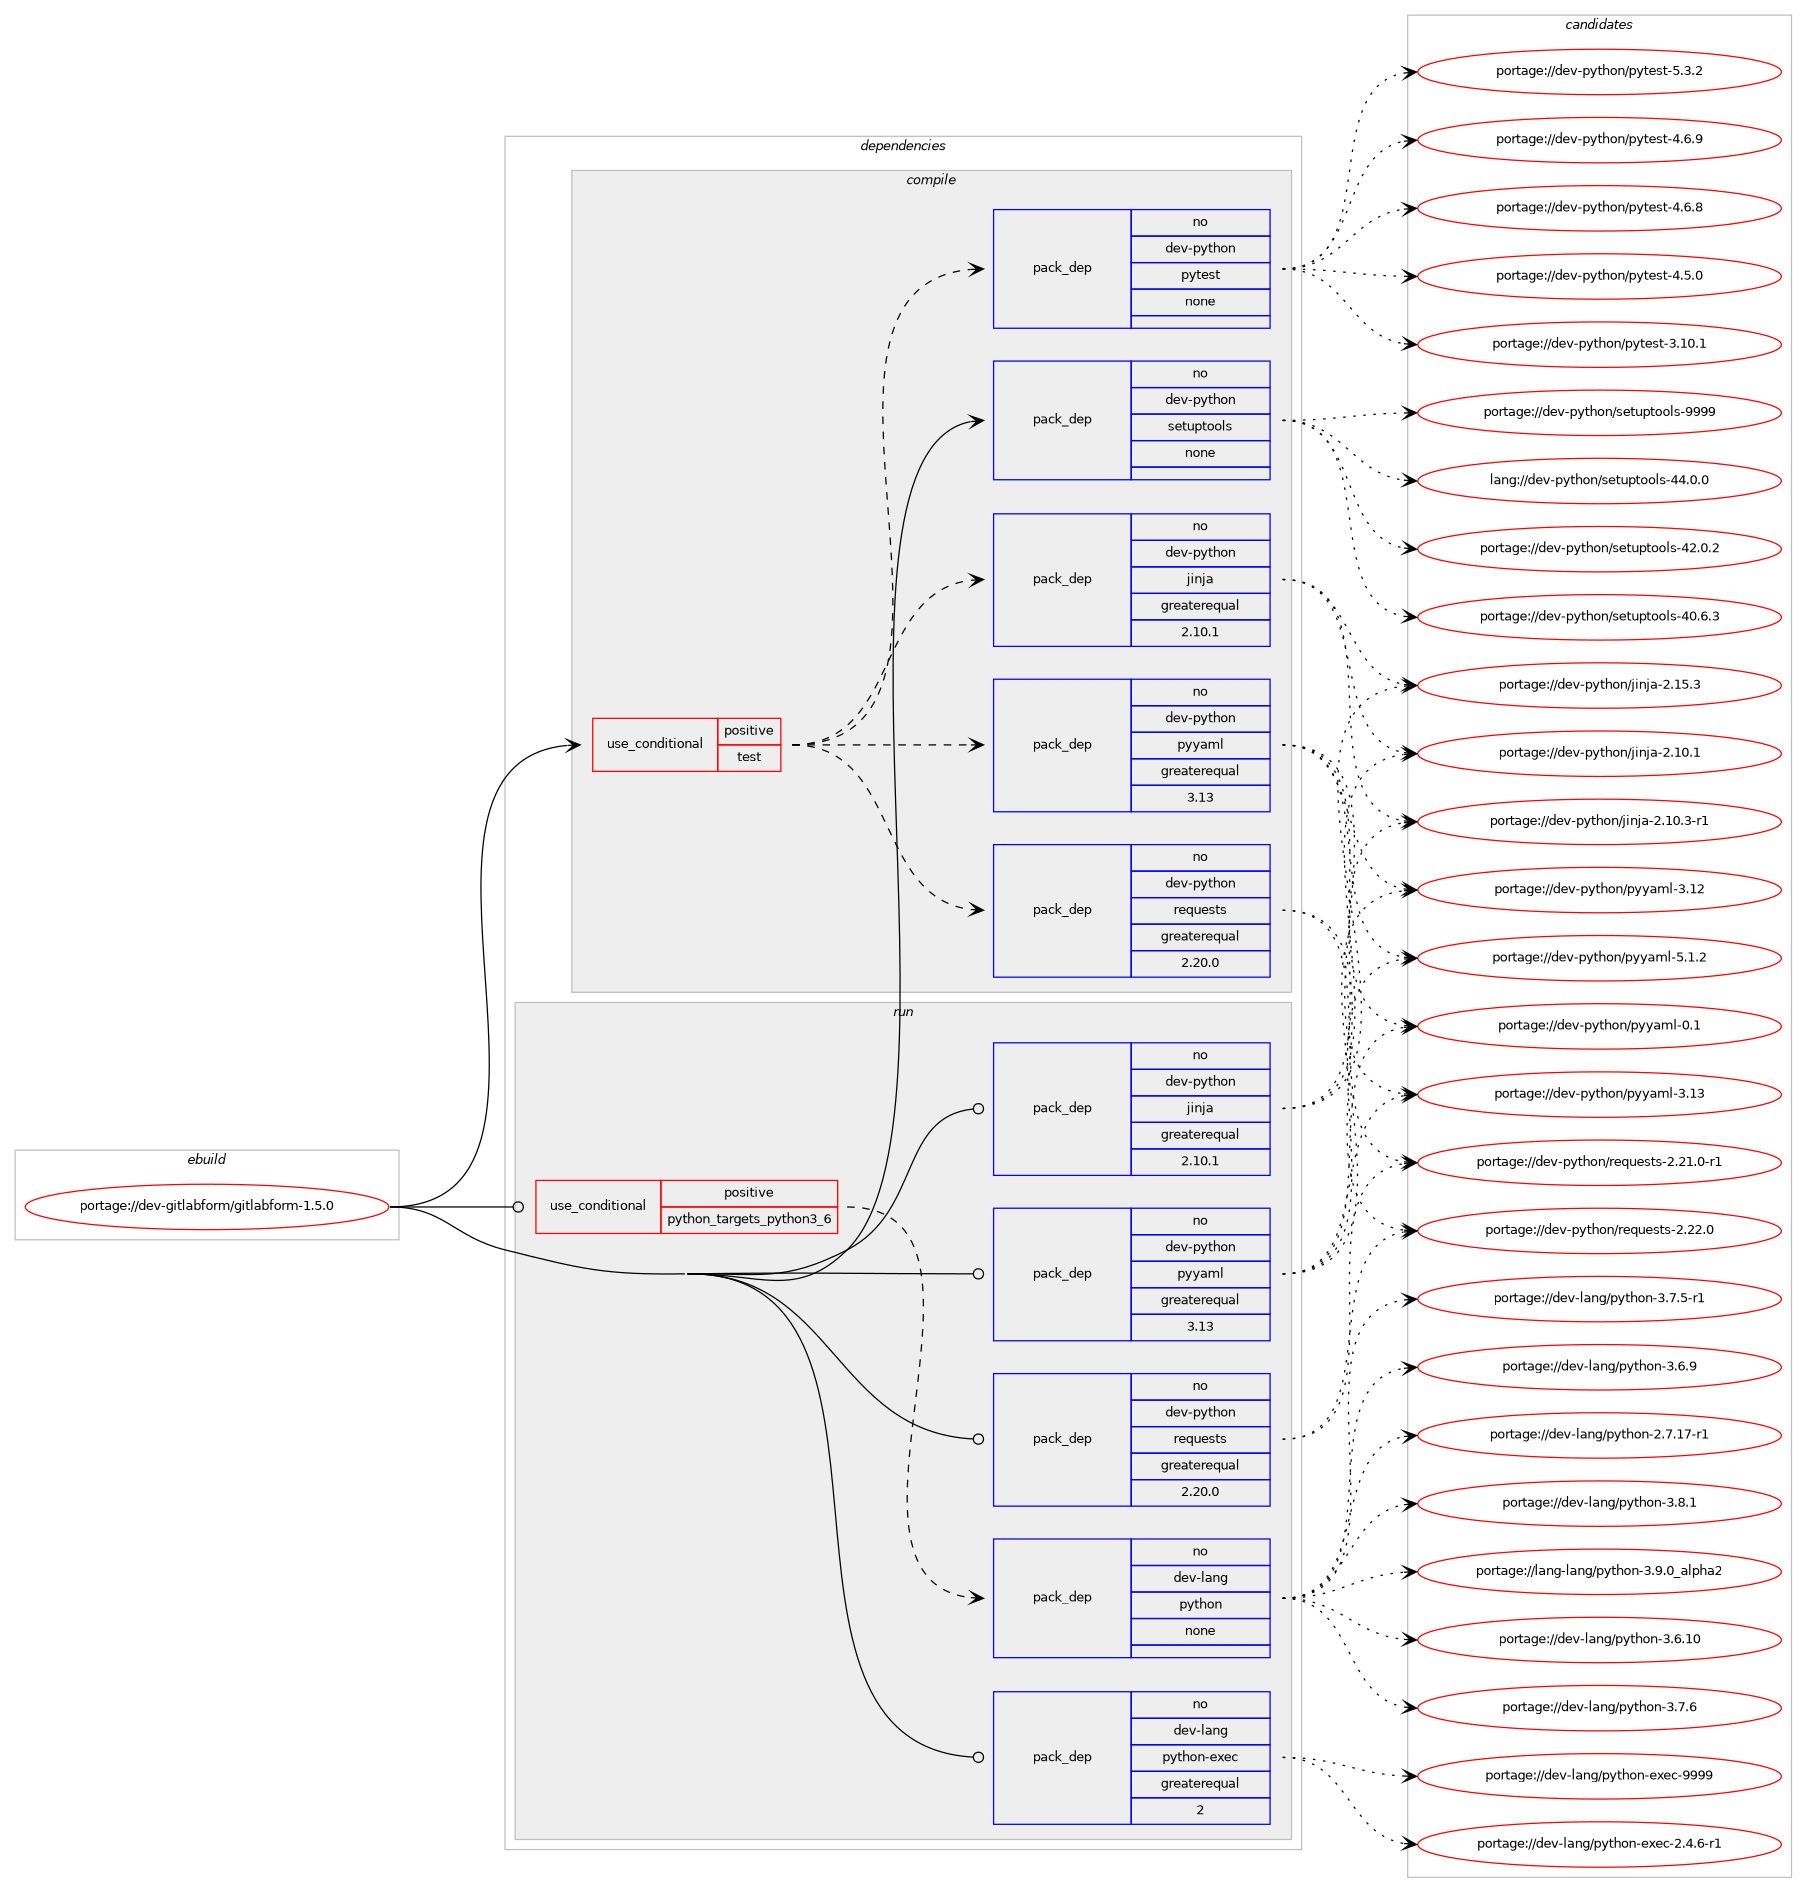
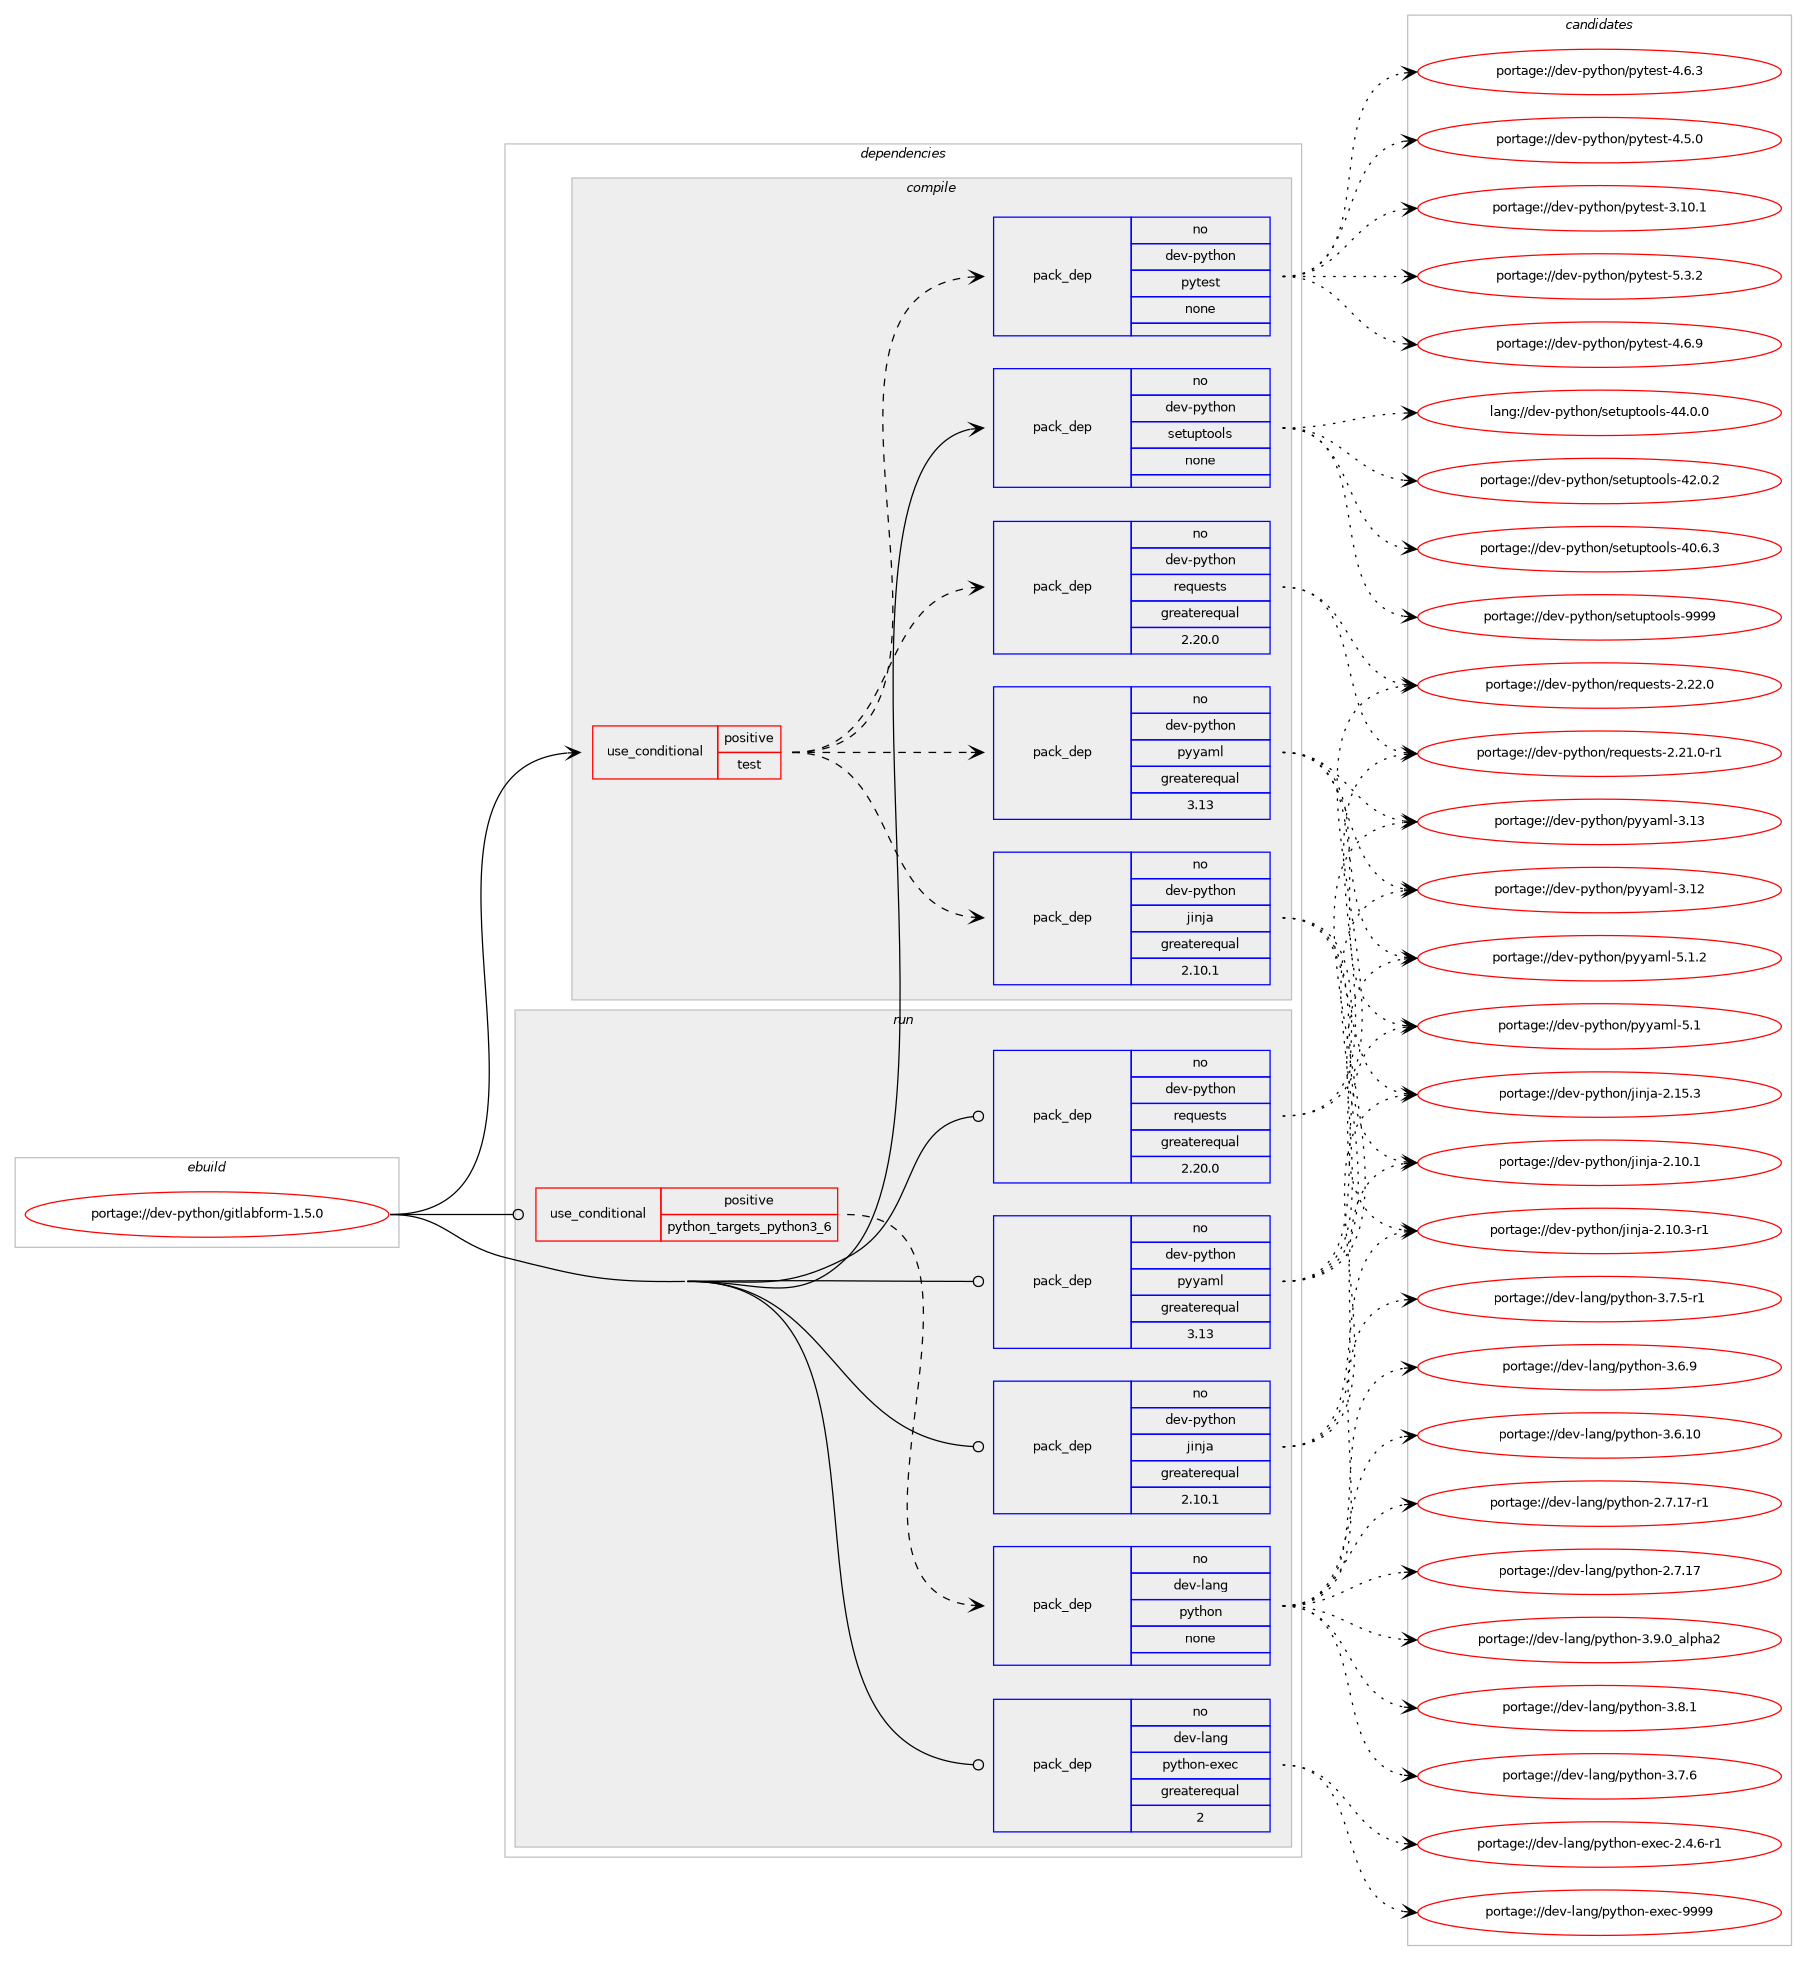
(1600, 208) -> (1600, 72)
(1600, 1026) -> (1600, 1026)
(207, 1207) -> (207, 1215)
none -> (1600, 1572)
(1600, 1572) -> (1600, 1640)
